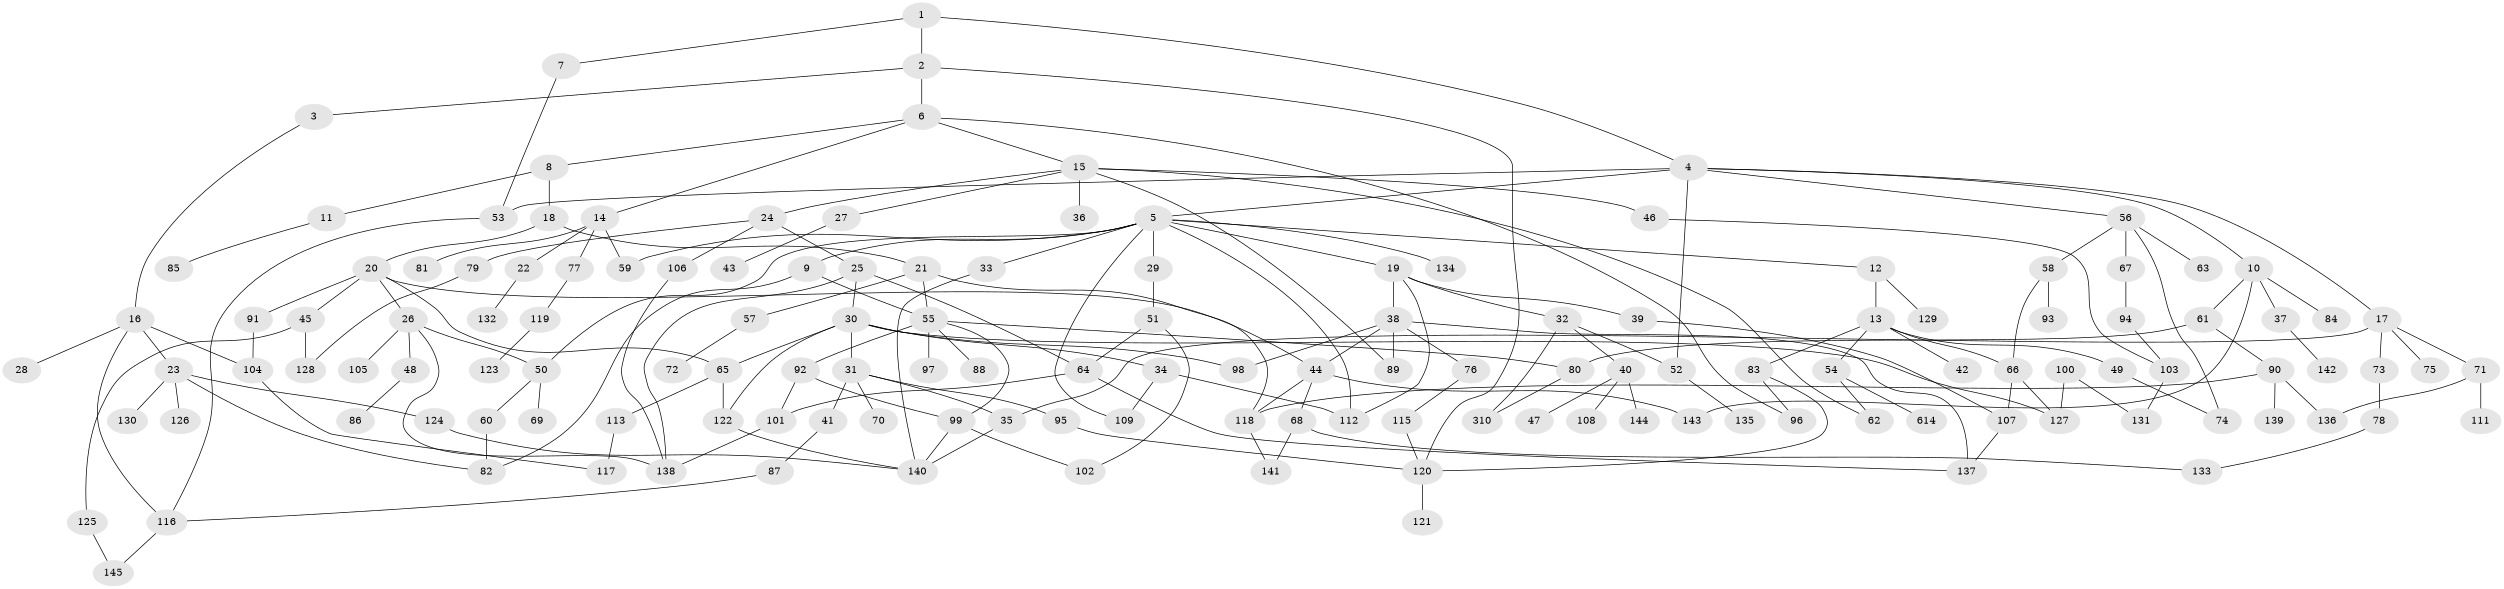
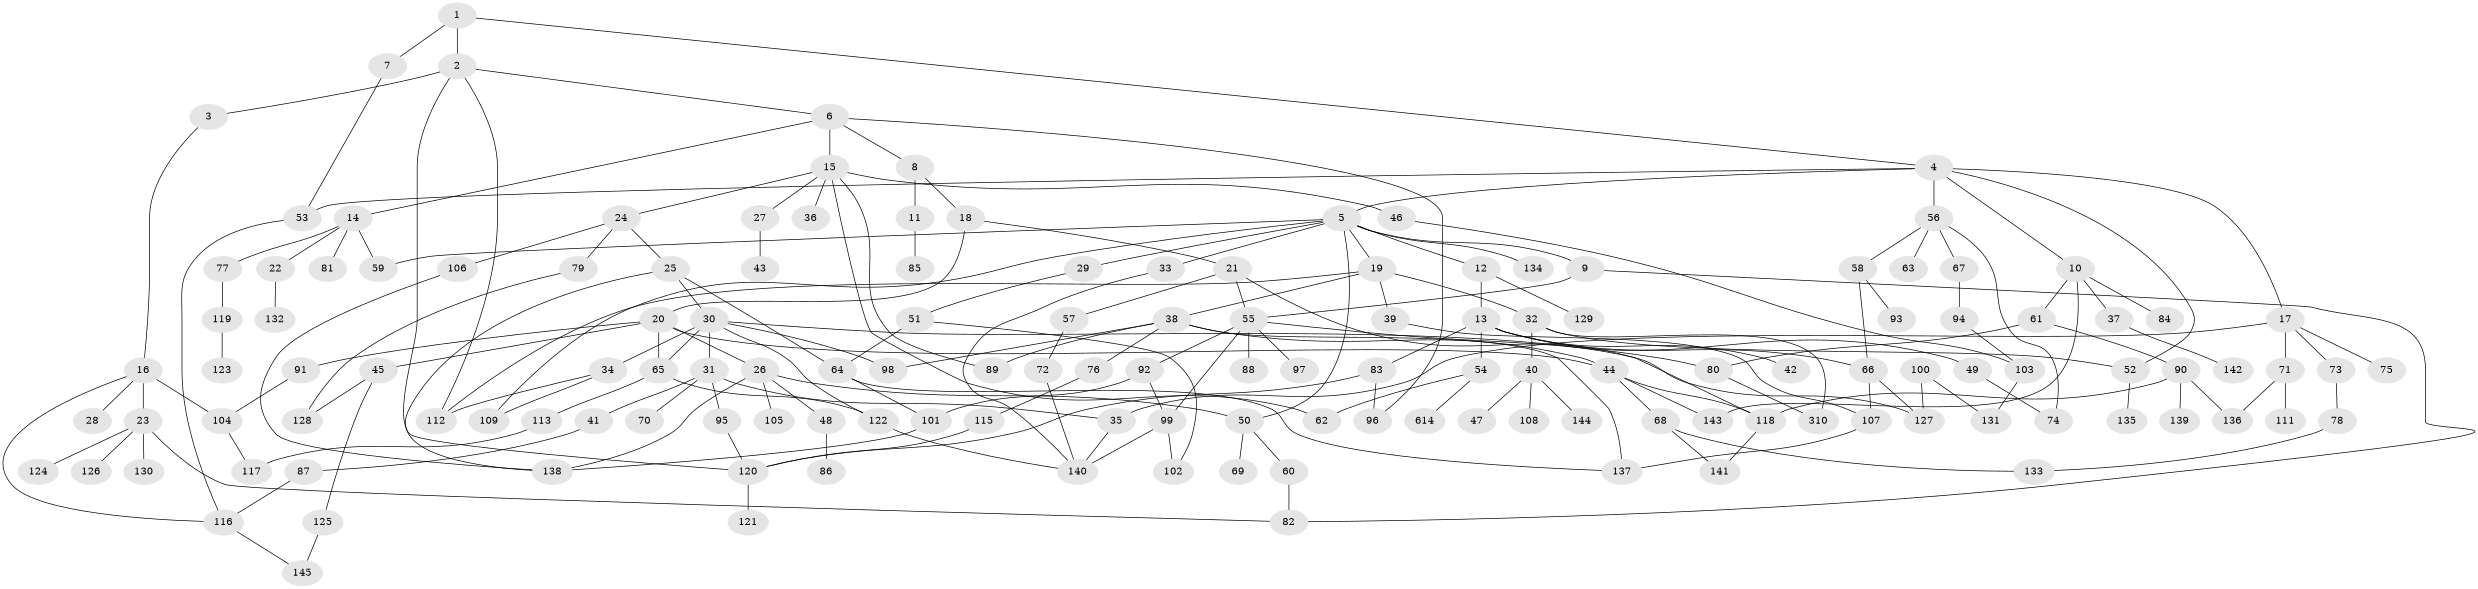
(1286, 295) -> (496, 245)
(673, 455) -> (1061, 423)
